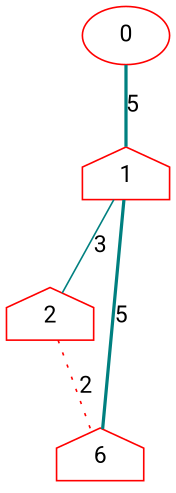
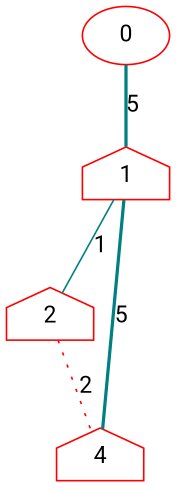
(100, 246) -> (100, 246)
(100, 457) -> (100, 457)
